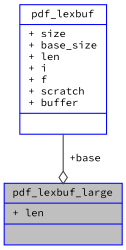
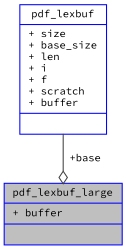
(29, 213) -> (38, 213)
